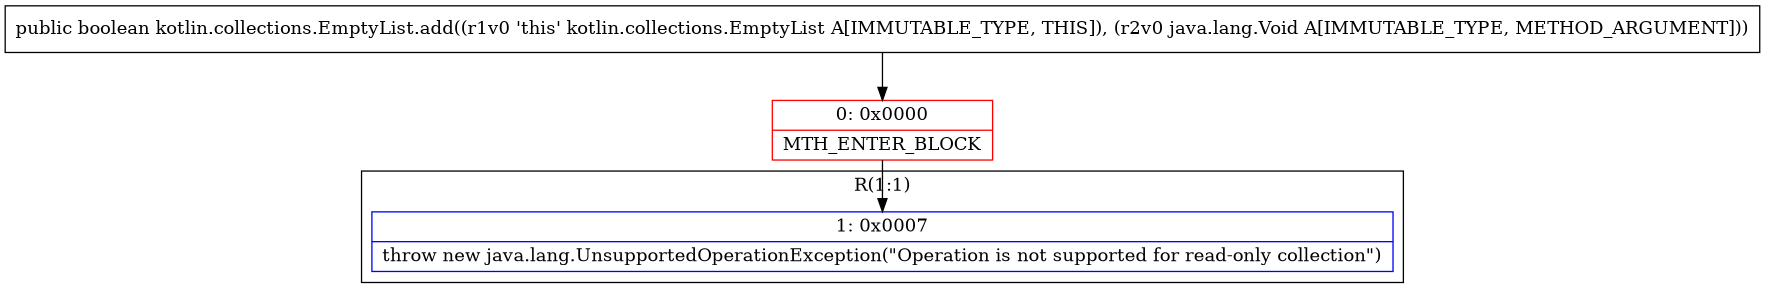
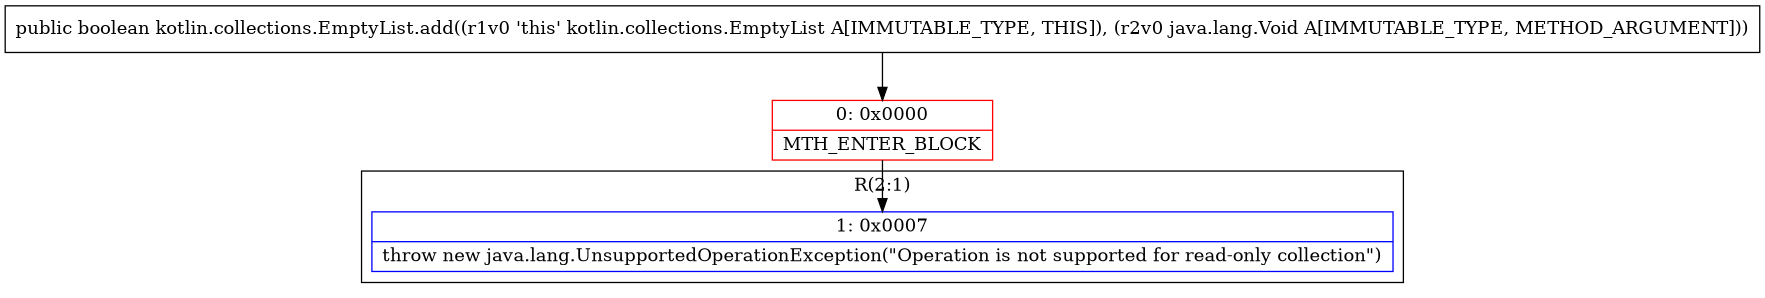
(882, 186) -> (882, 186)
